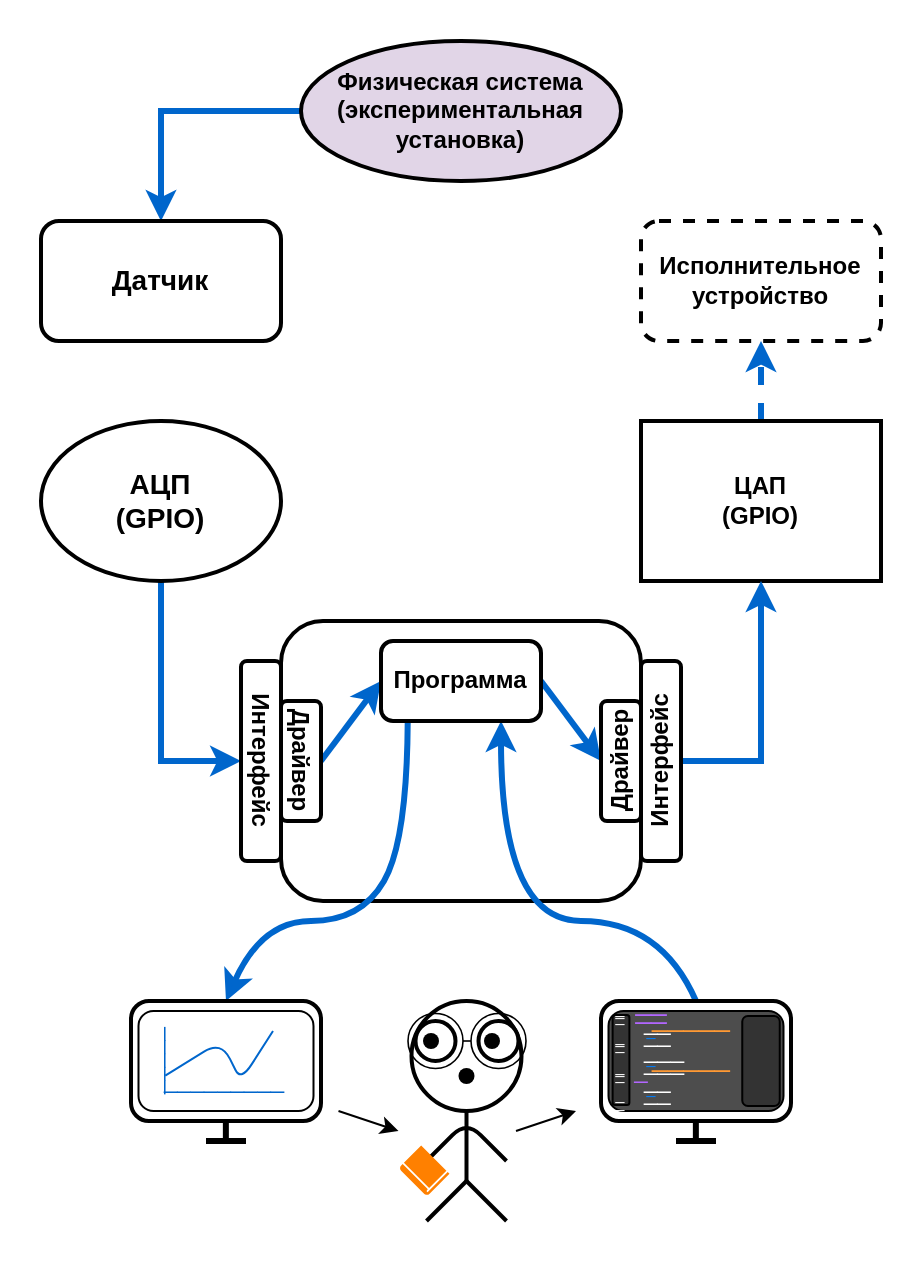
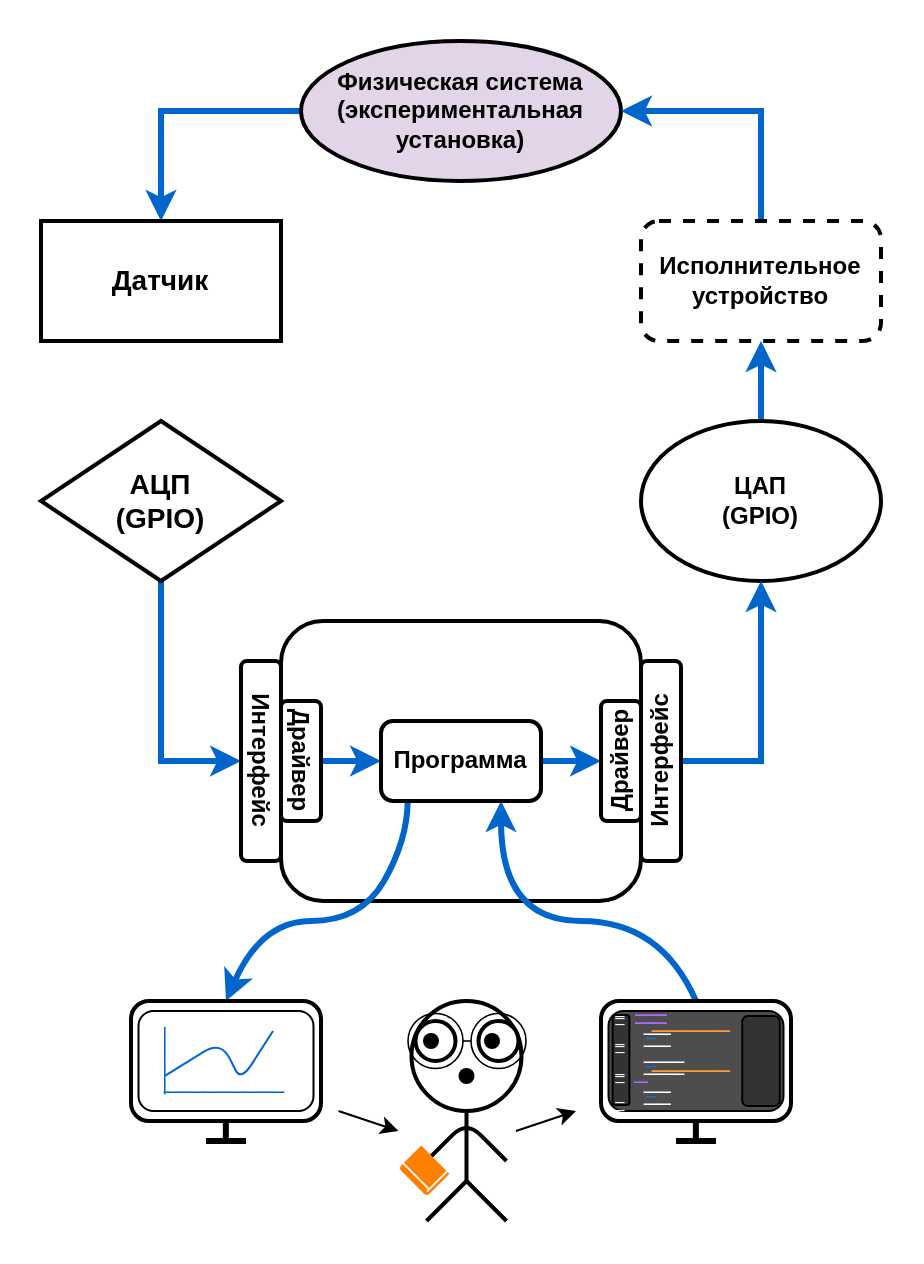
none -> (756, 111)
(161, 281) -> (161, 281)
(761, 394) -> (761, 394)
(161, 501) -> (161, 501)
(761, 501) -> (761, 501)
(461, 681) -> (461, 761)
